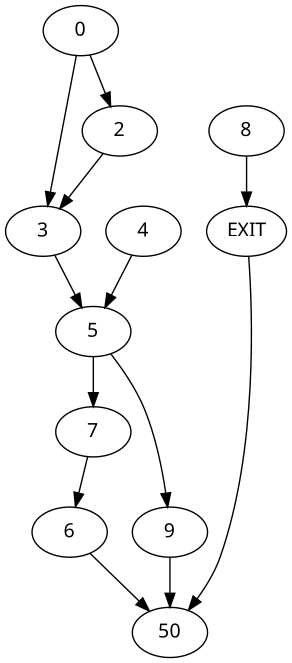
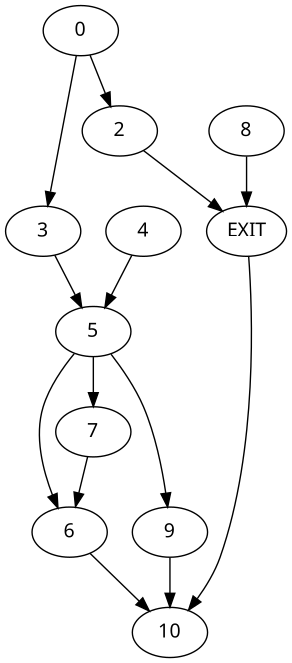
(86, 176) -> (177, 177)
none -> (40, 421)
(170, 632) -> (170, 632)
